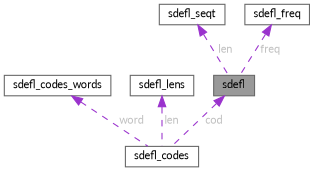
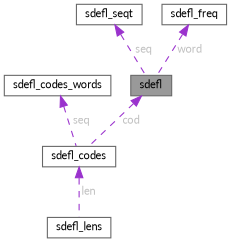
(224, 50) -> (143, 50)
(269, 50) -> (188, 50)
(130, 121) -> (80, 121)
(162, 126) -> (79, 198)
